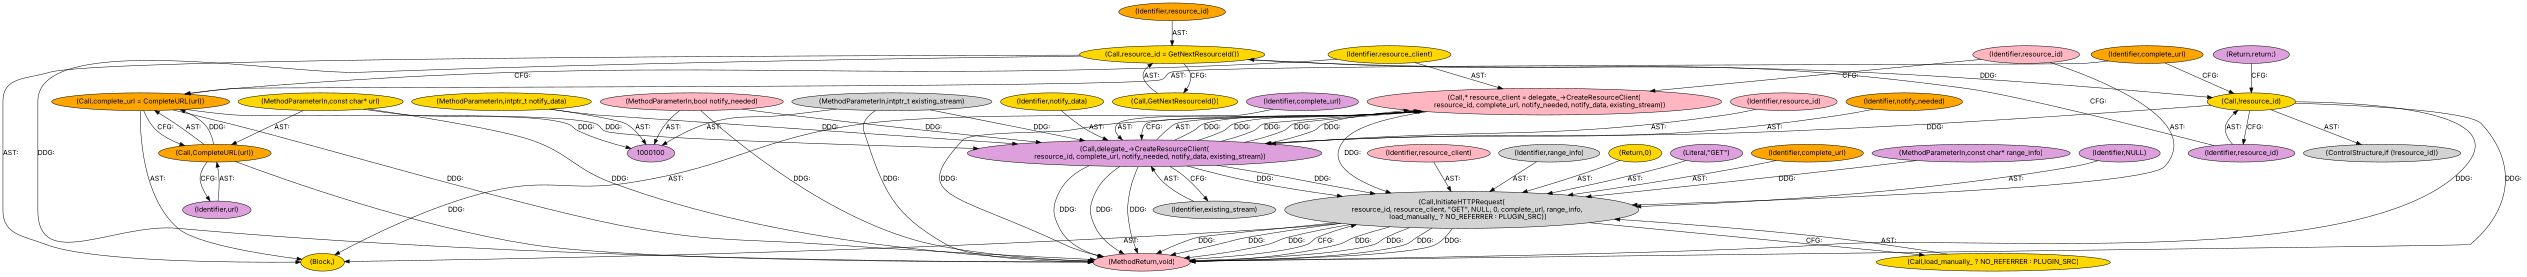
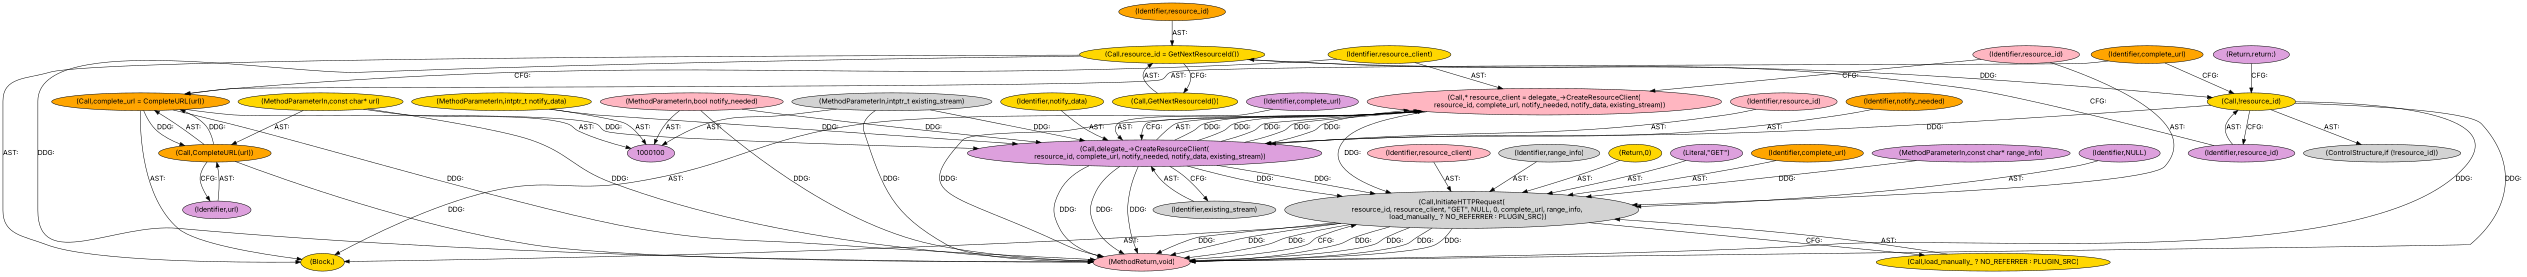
(166, 127) -> (166, 127)
(587, 127) -> (587, 127)
